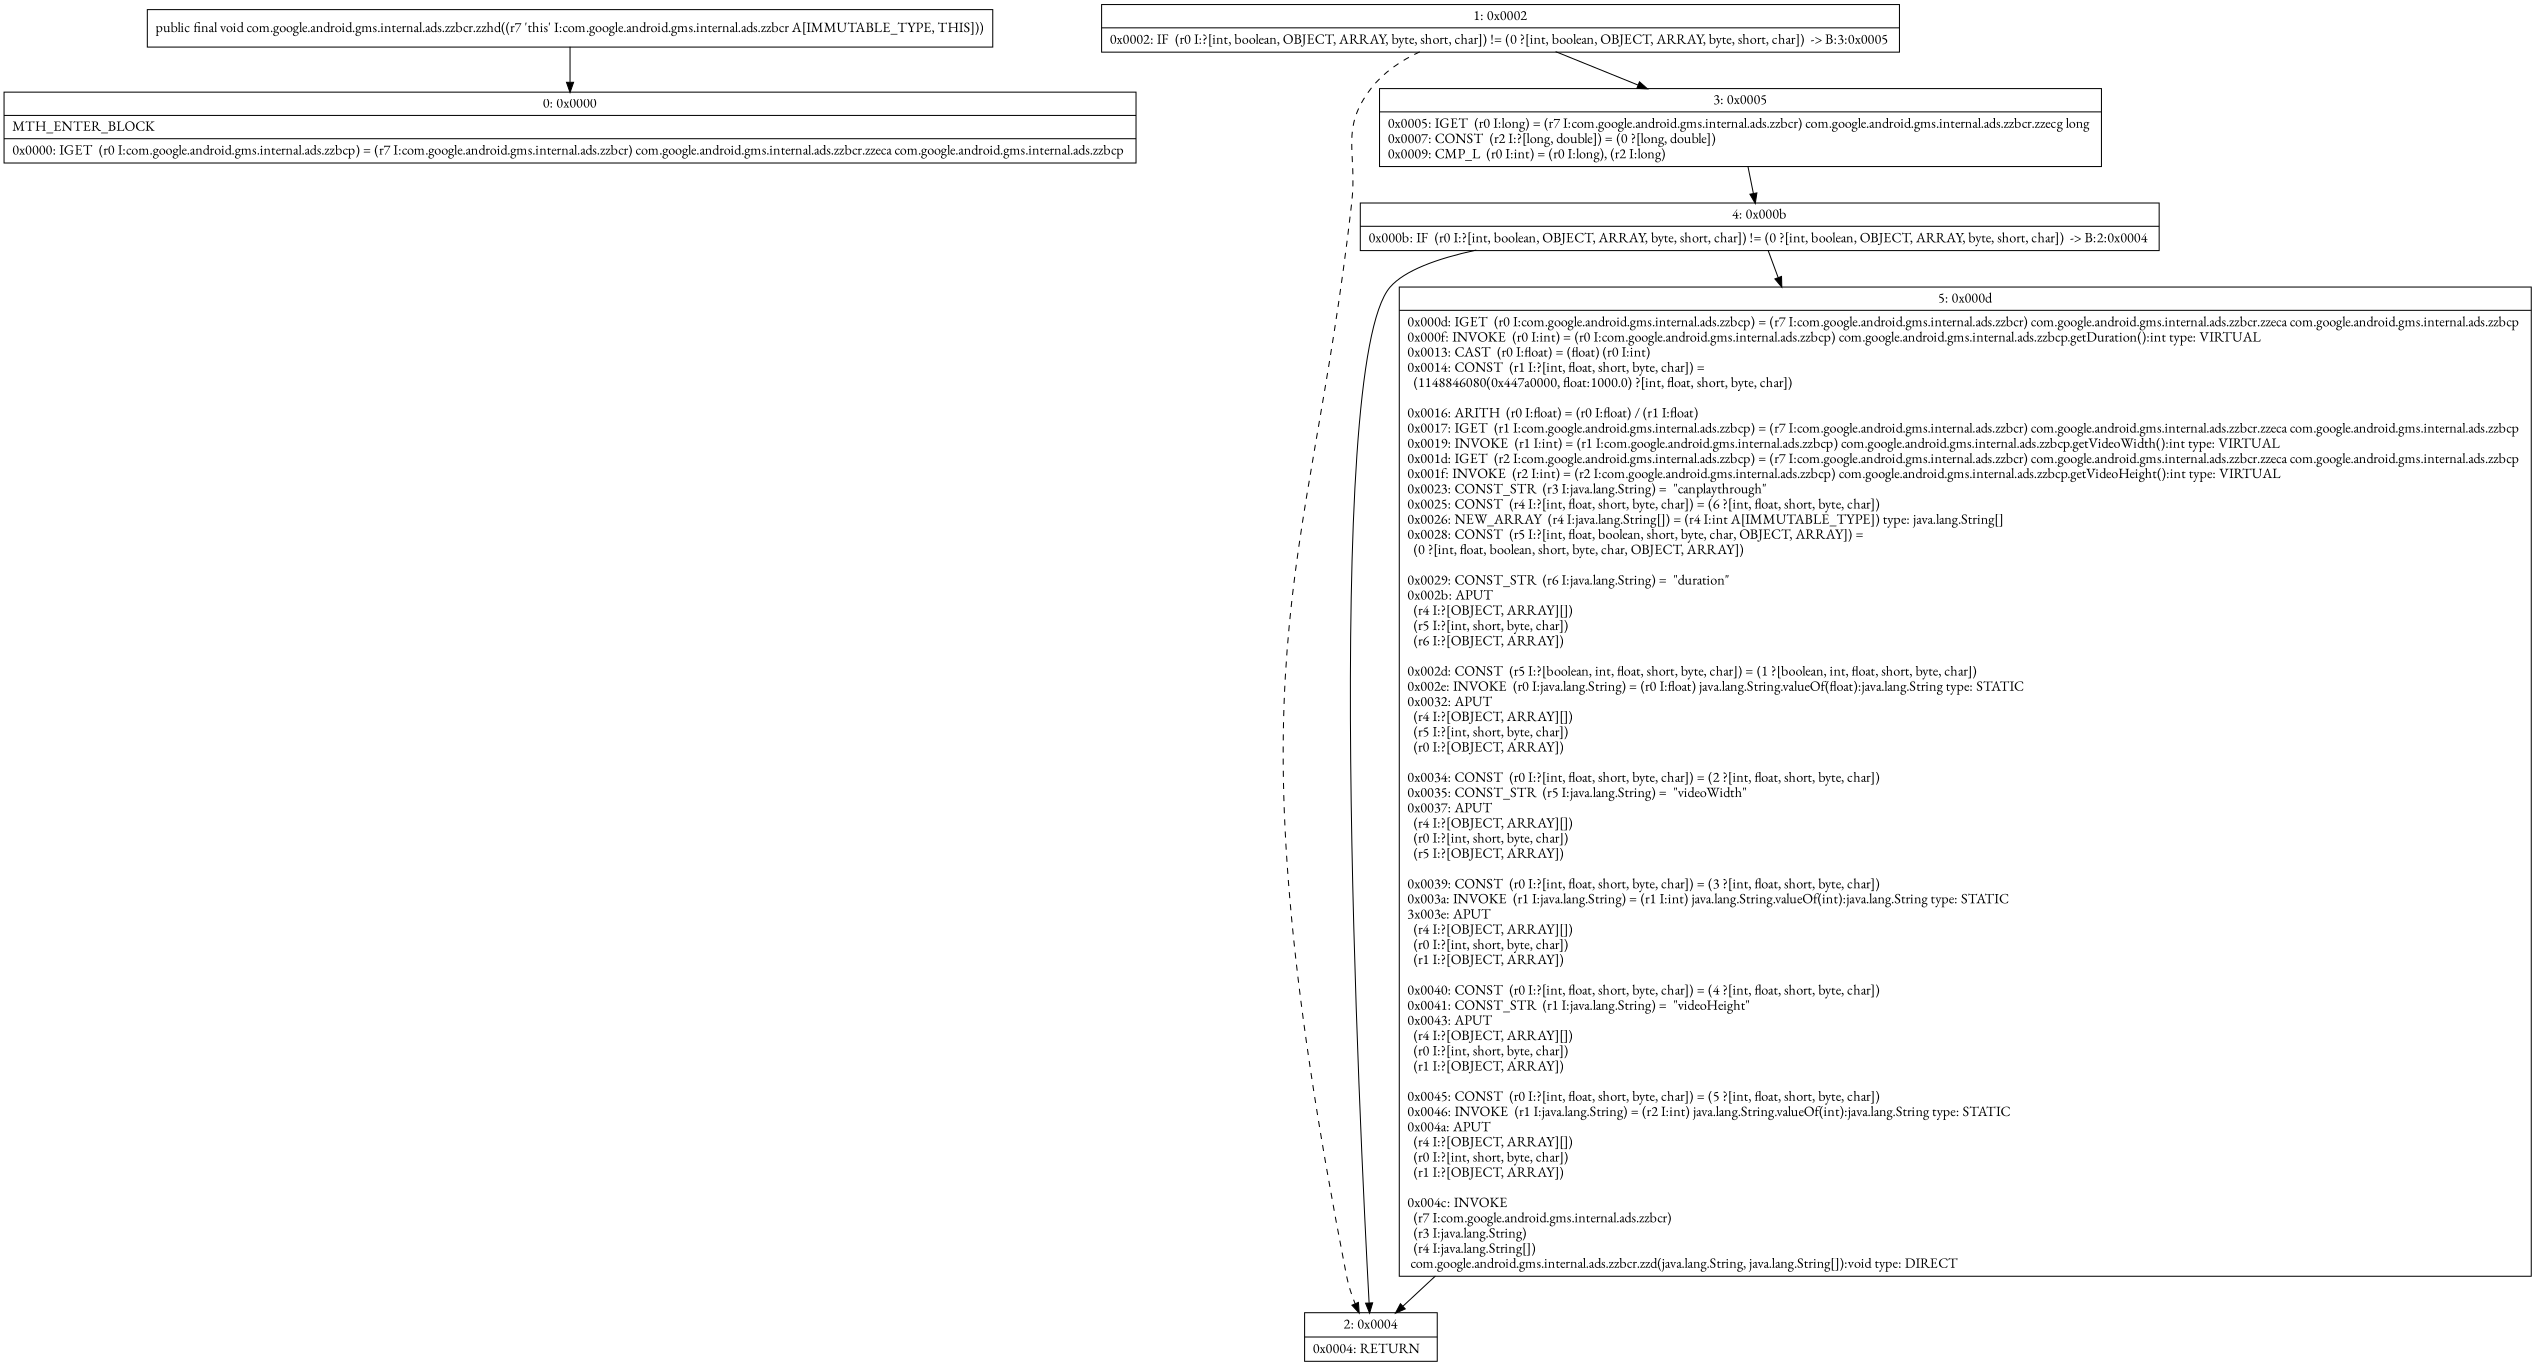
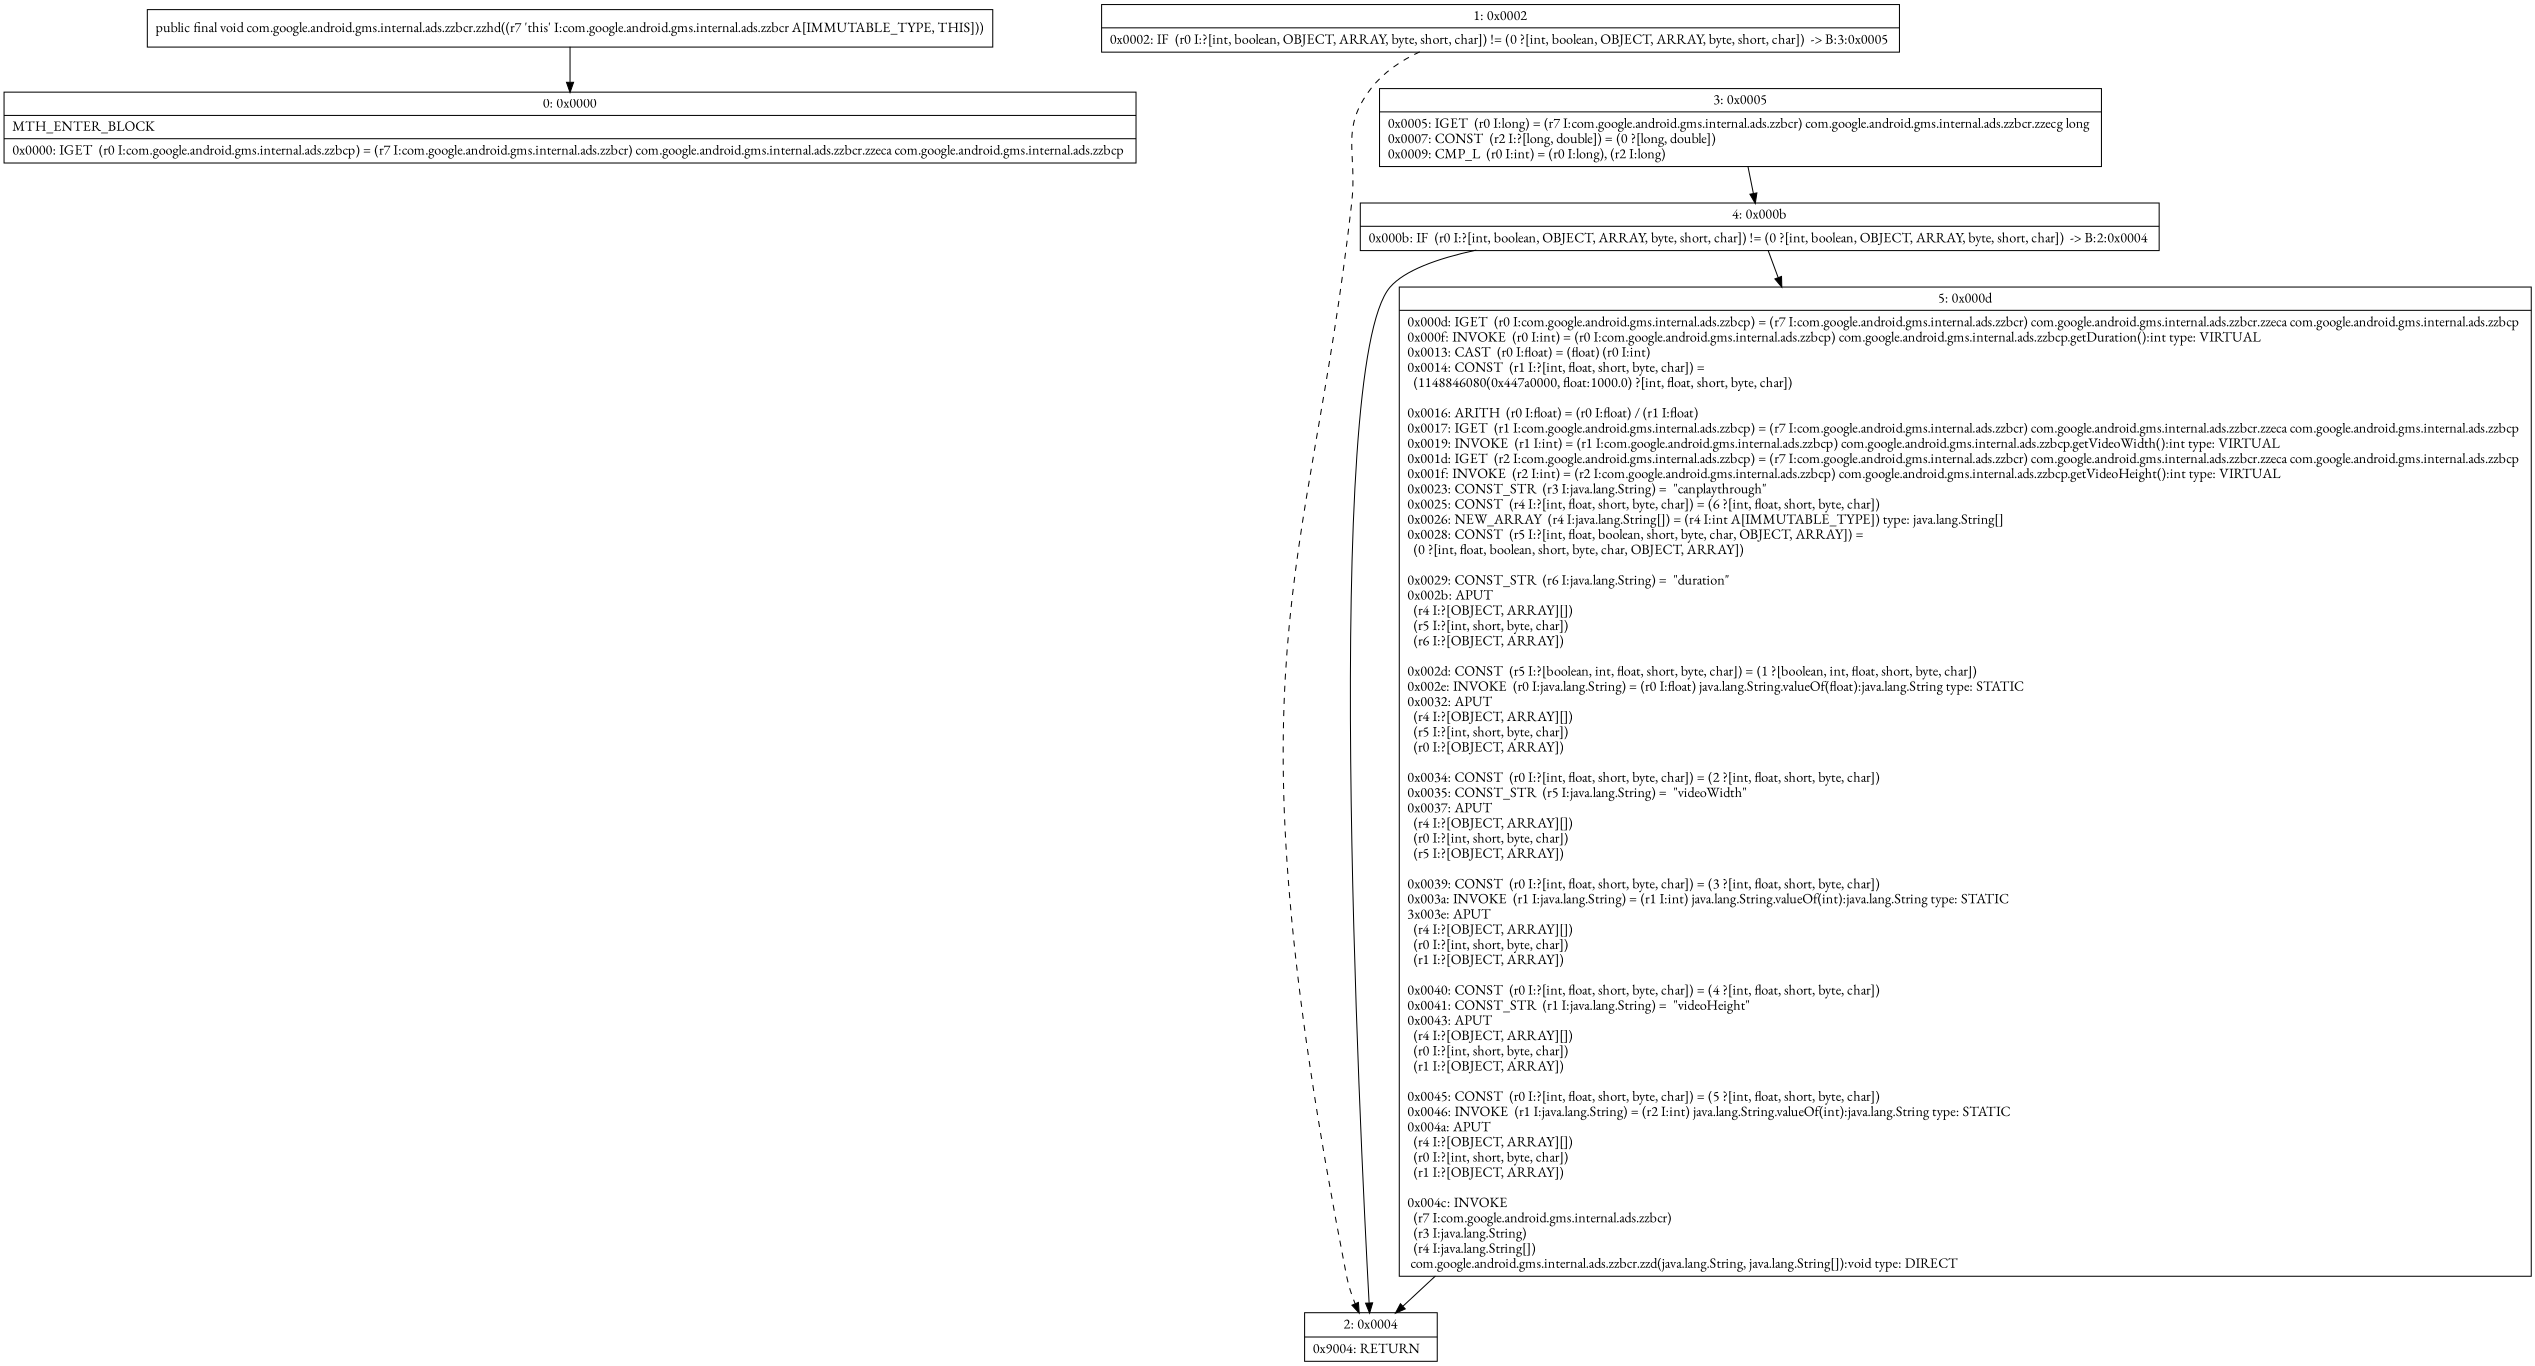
(1597, 68) -> none
(1371, 1349) -> (1371, 1349)
